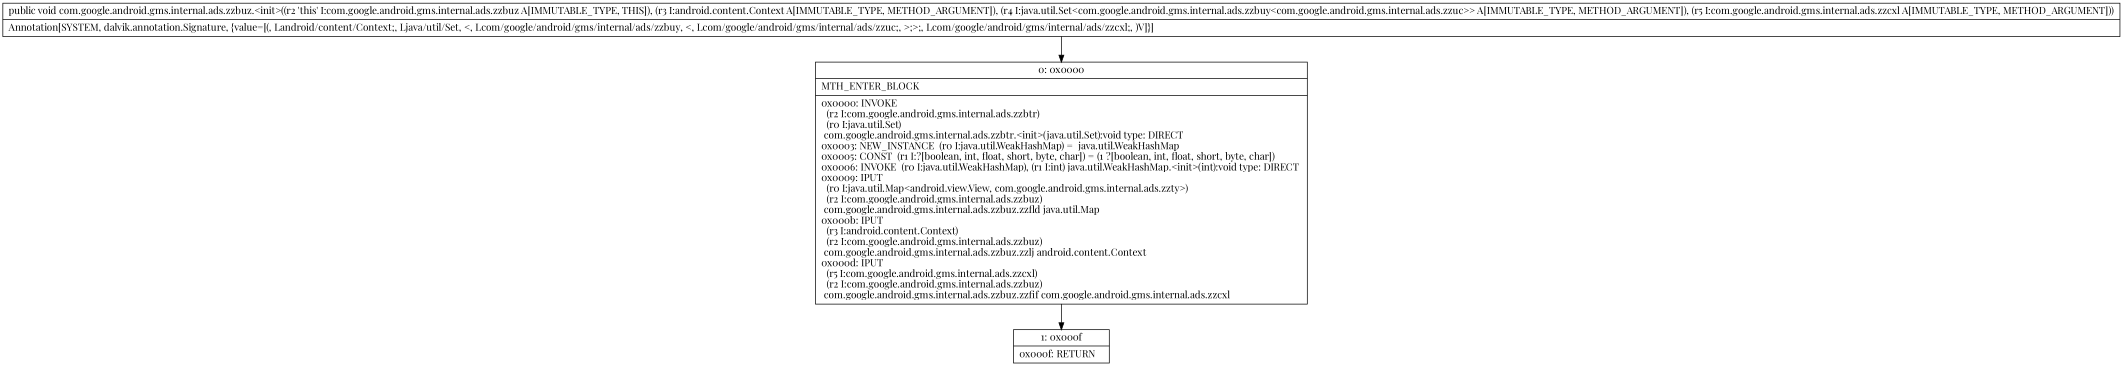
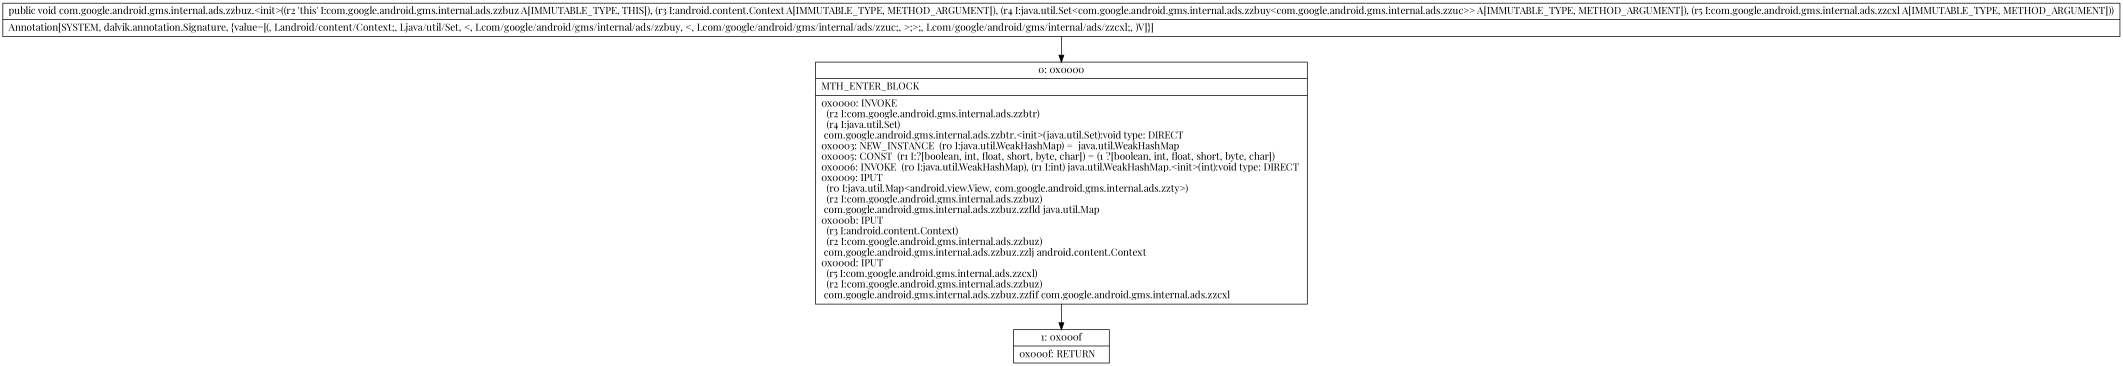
(861, 125) -> (861, 125)
